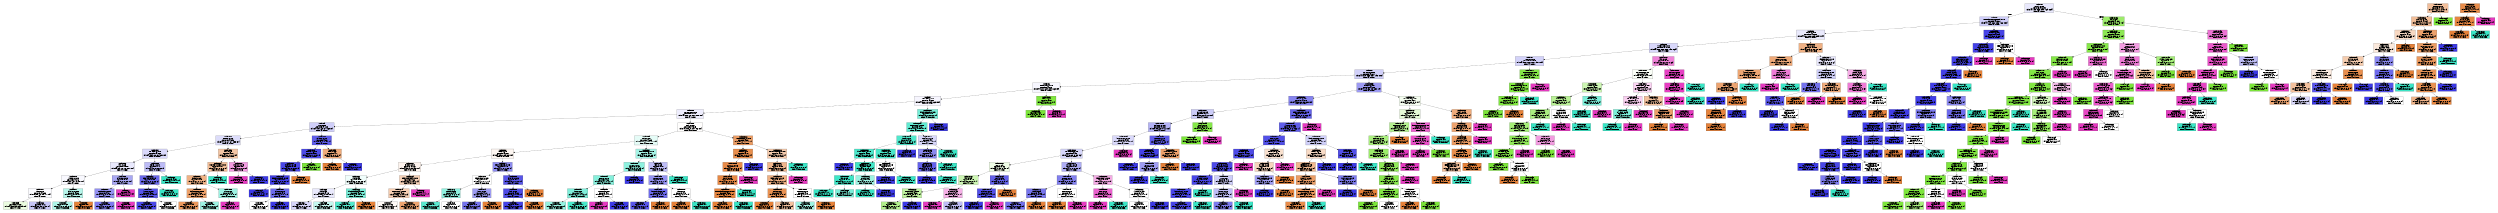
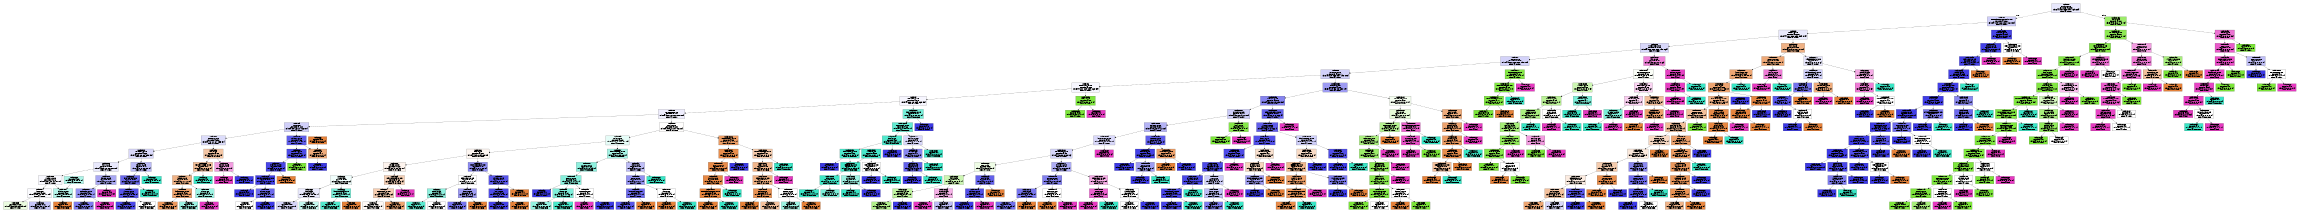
none -> (1719, 101)
(886, 157) -> (871, 157)
(332, 160) -> (318, 146)
(634, 173) -> (556, 187)
(68, 199) -> (69, 186)
